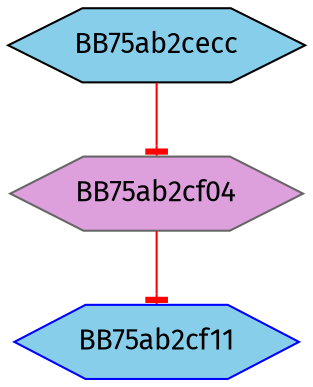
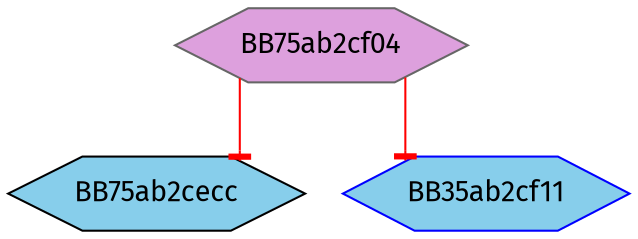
(157, 114) -> (240, 114)
(157, 342) -> (486, 194)
